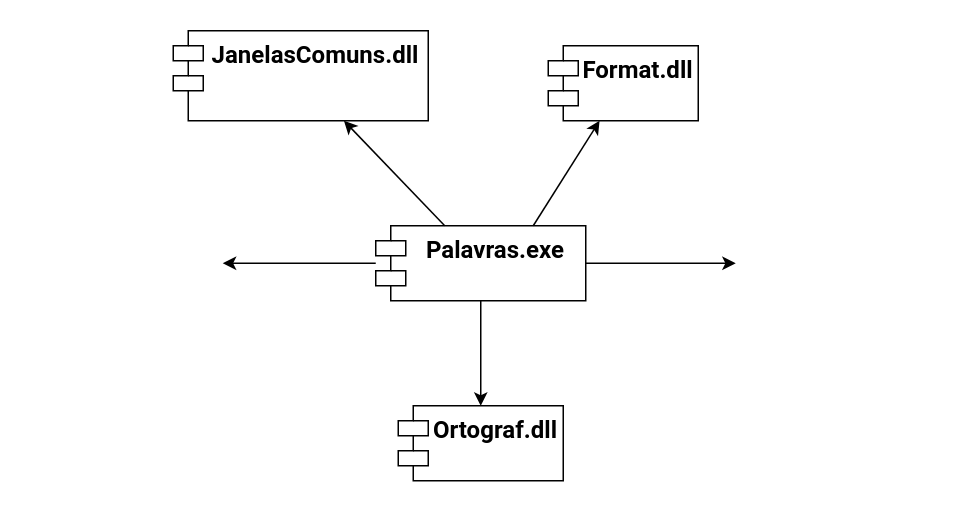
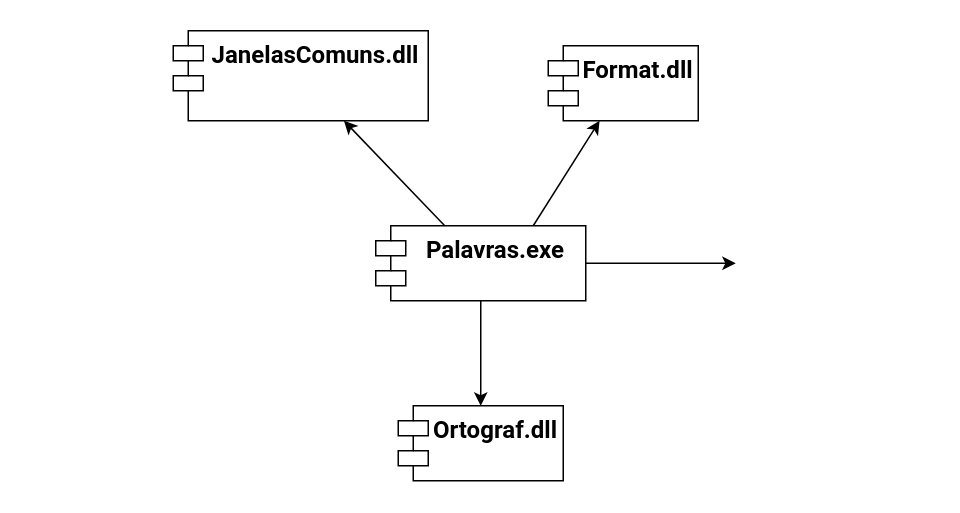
(305, 263) -> none
